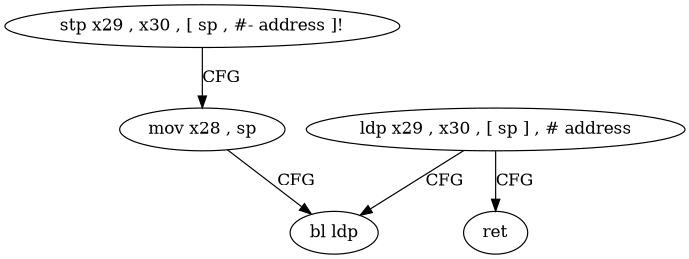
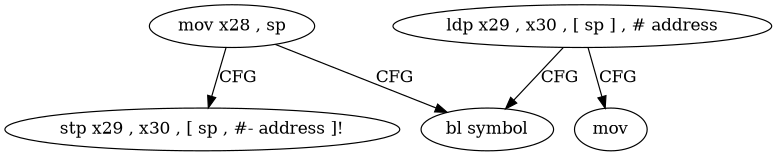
(202, 72) -> (219, 72)
(334, 233) -> (487, 129)
(496, 233) -> (611, 129)
